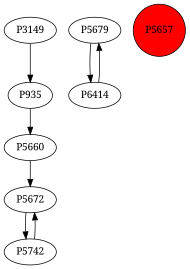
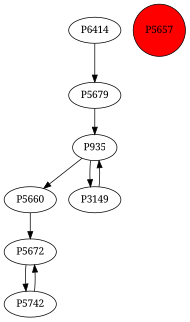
(90, 59) -> (95, 118)
none -> (90, 170)
